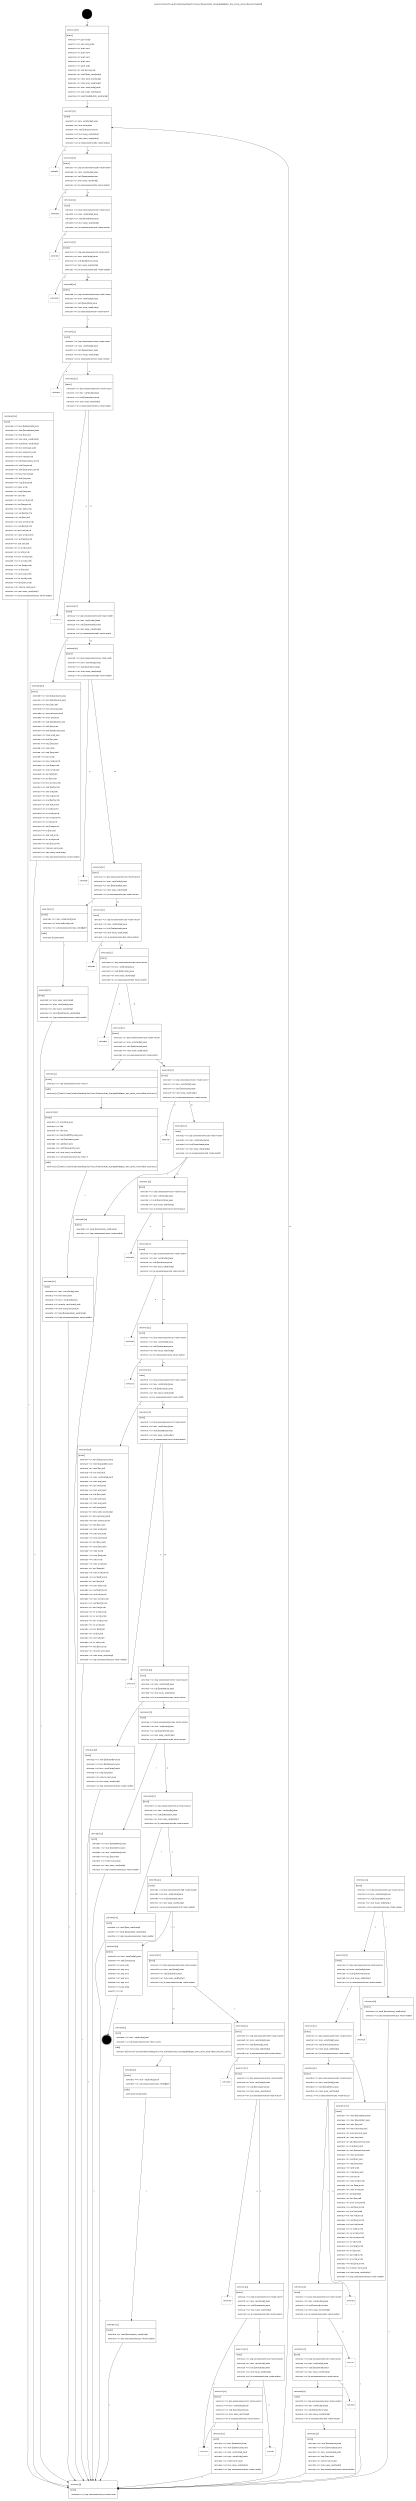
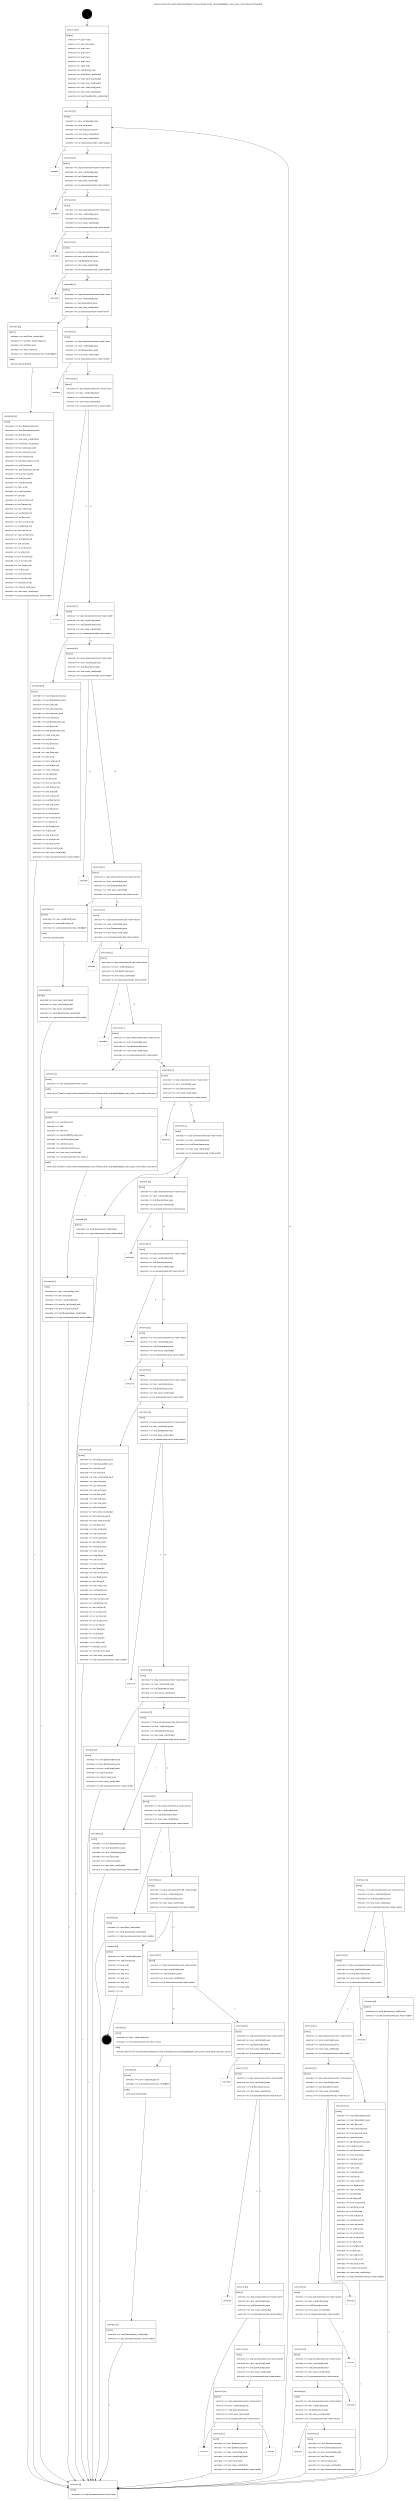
none -> (87, 234)
none -> (33, 345)
(267, 2413) -> (266, 2434)
none -> (298, 2452)
